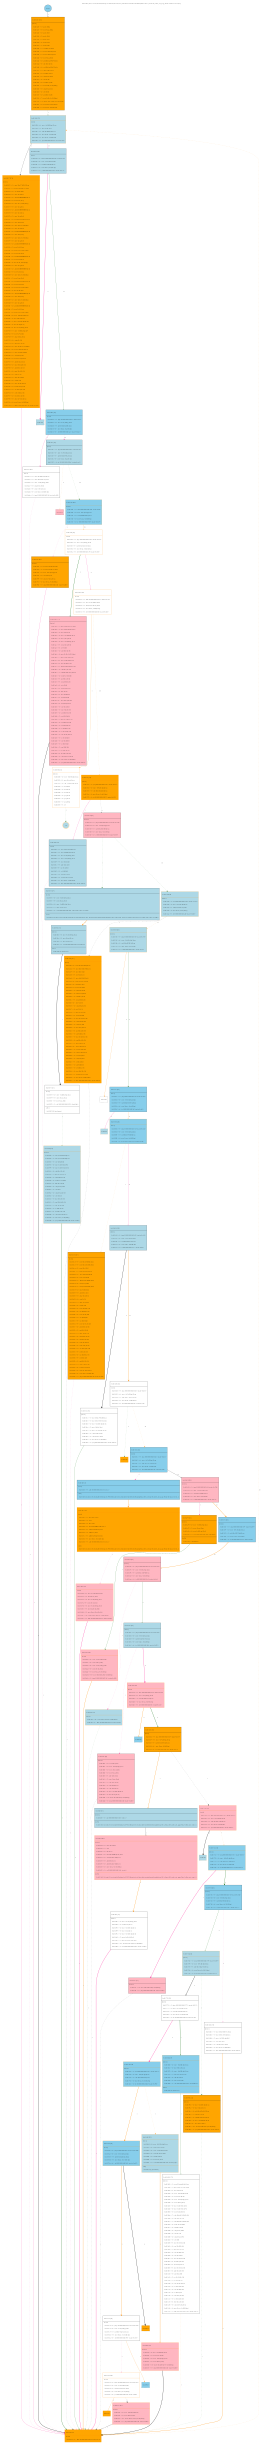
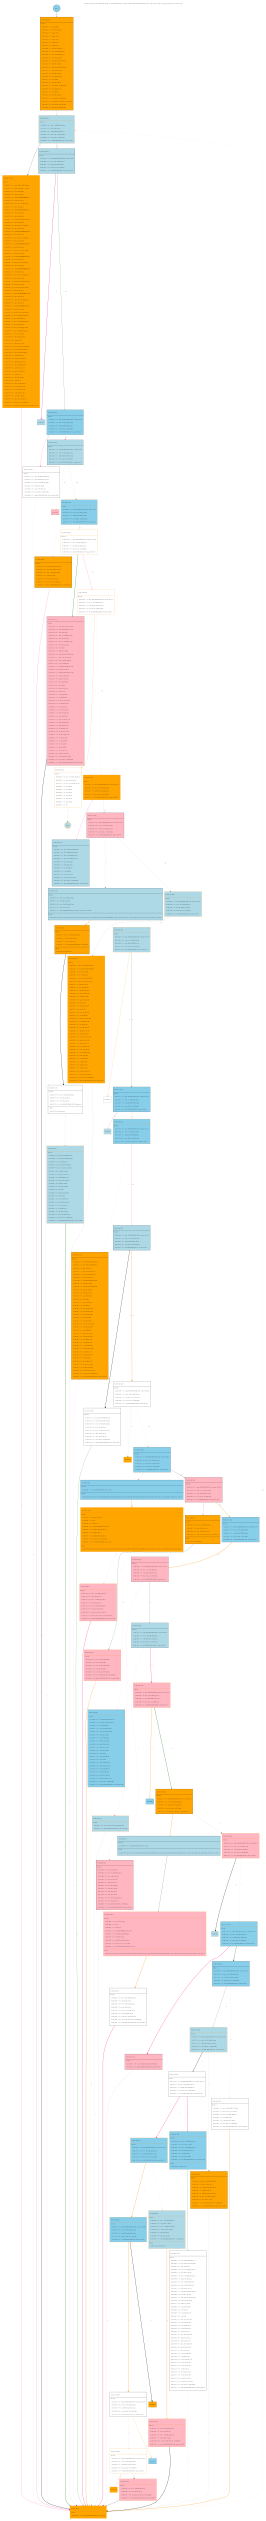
(69, 940) -> (72, 940)
none -> (106, 1748)
(180, 2037) -> (187, 2113)
